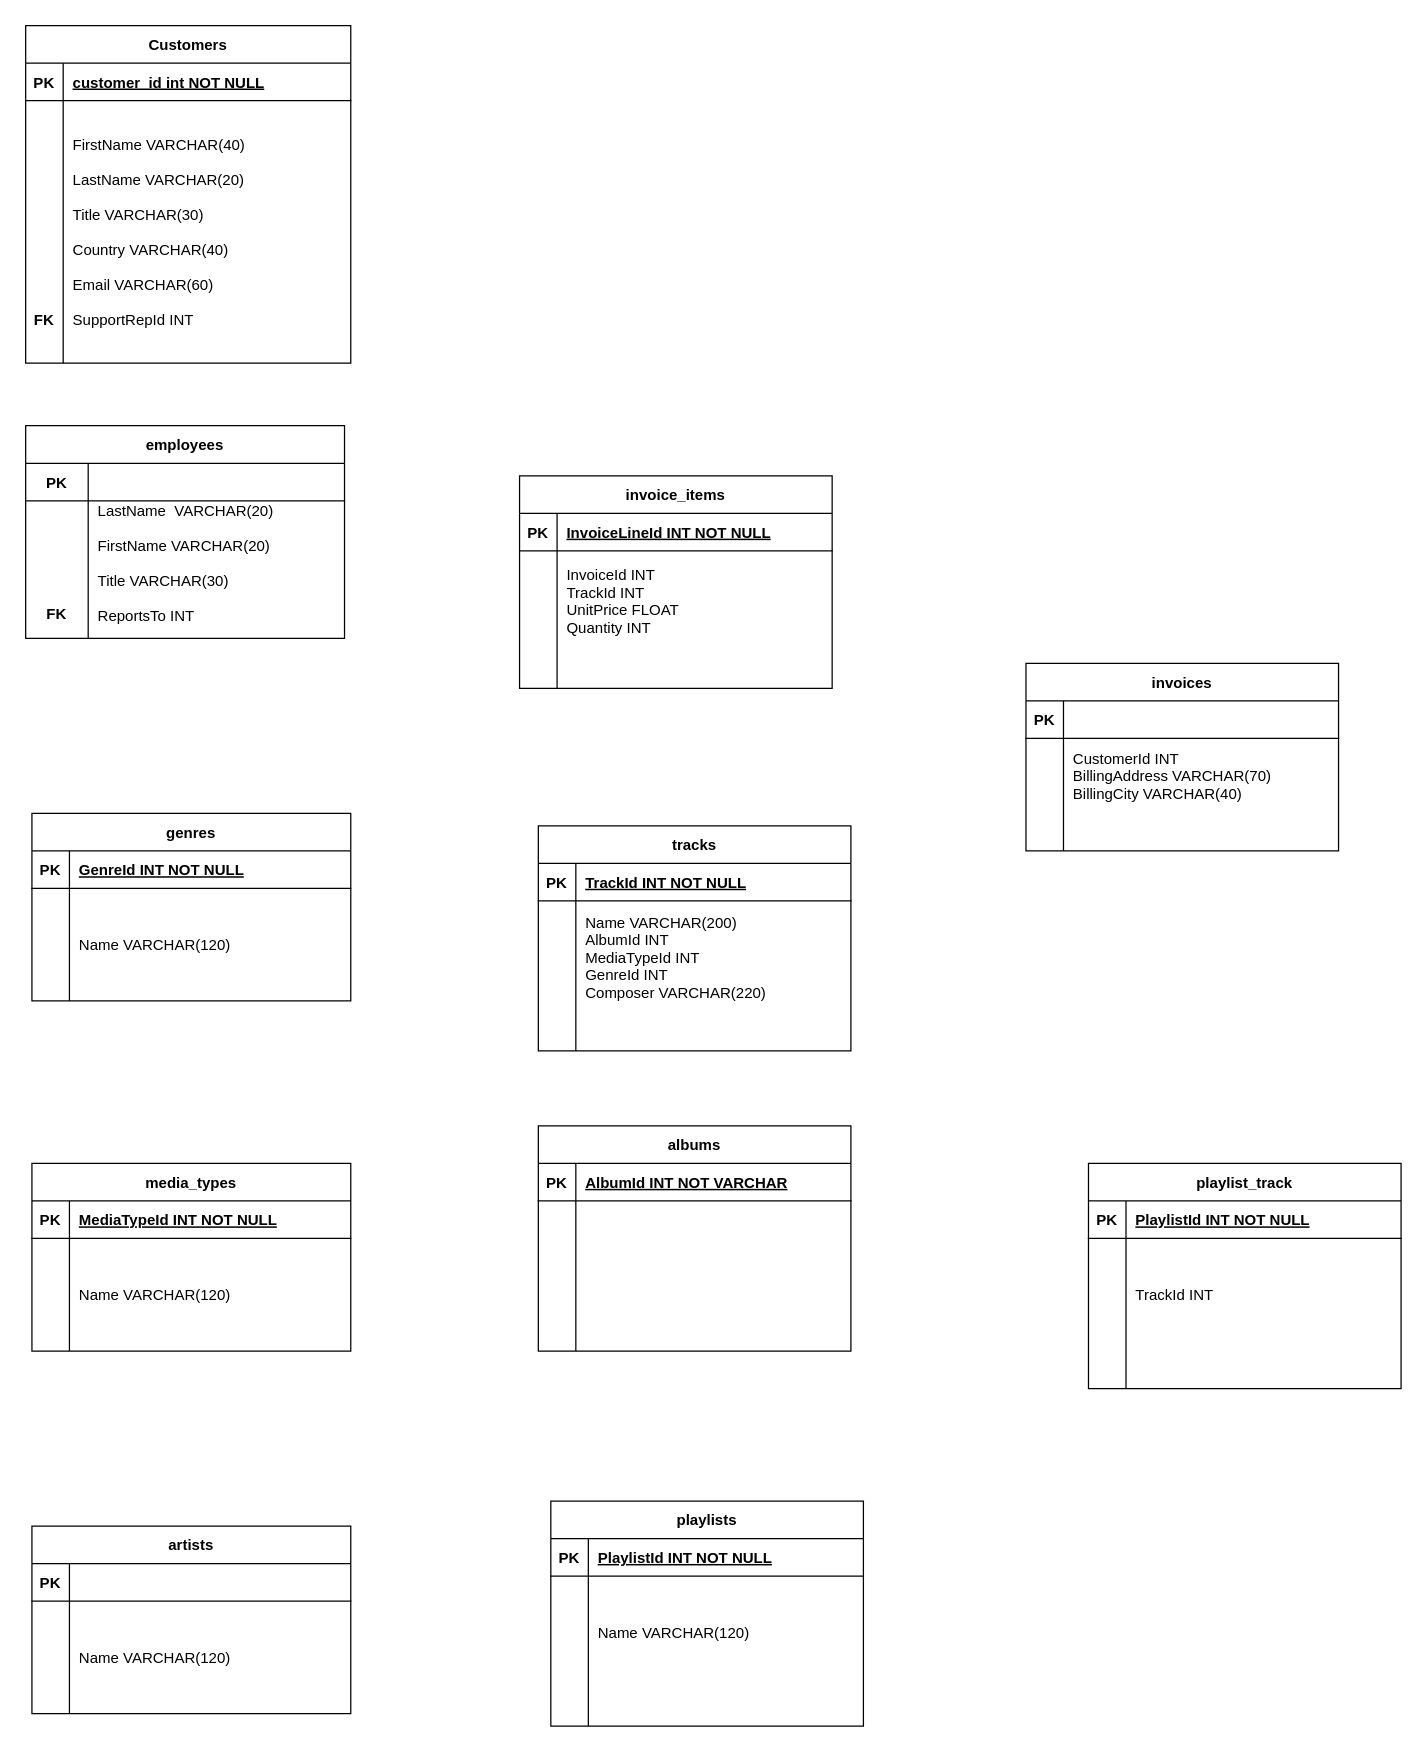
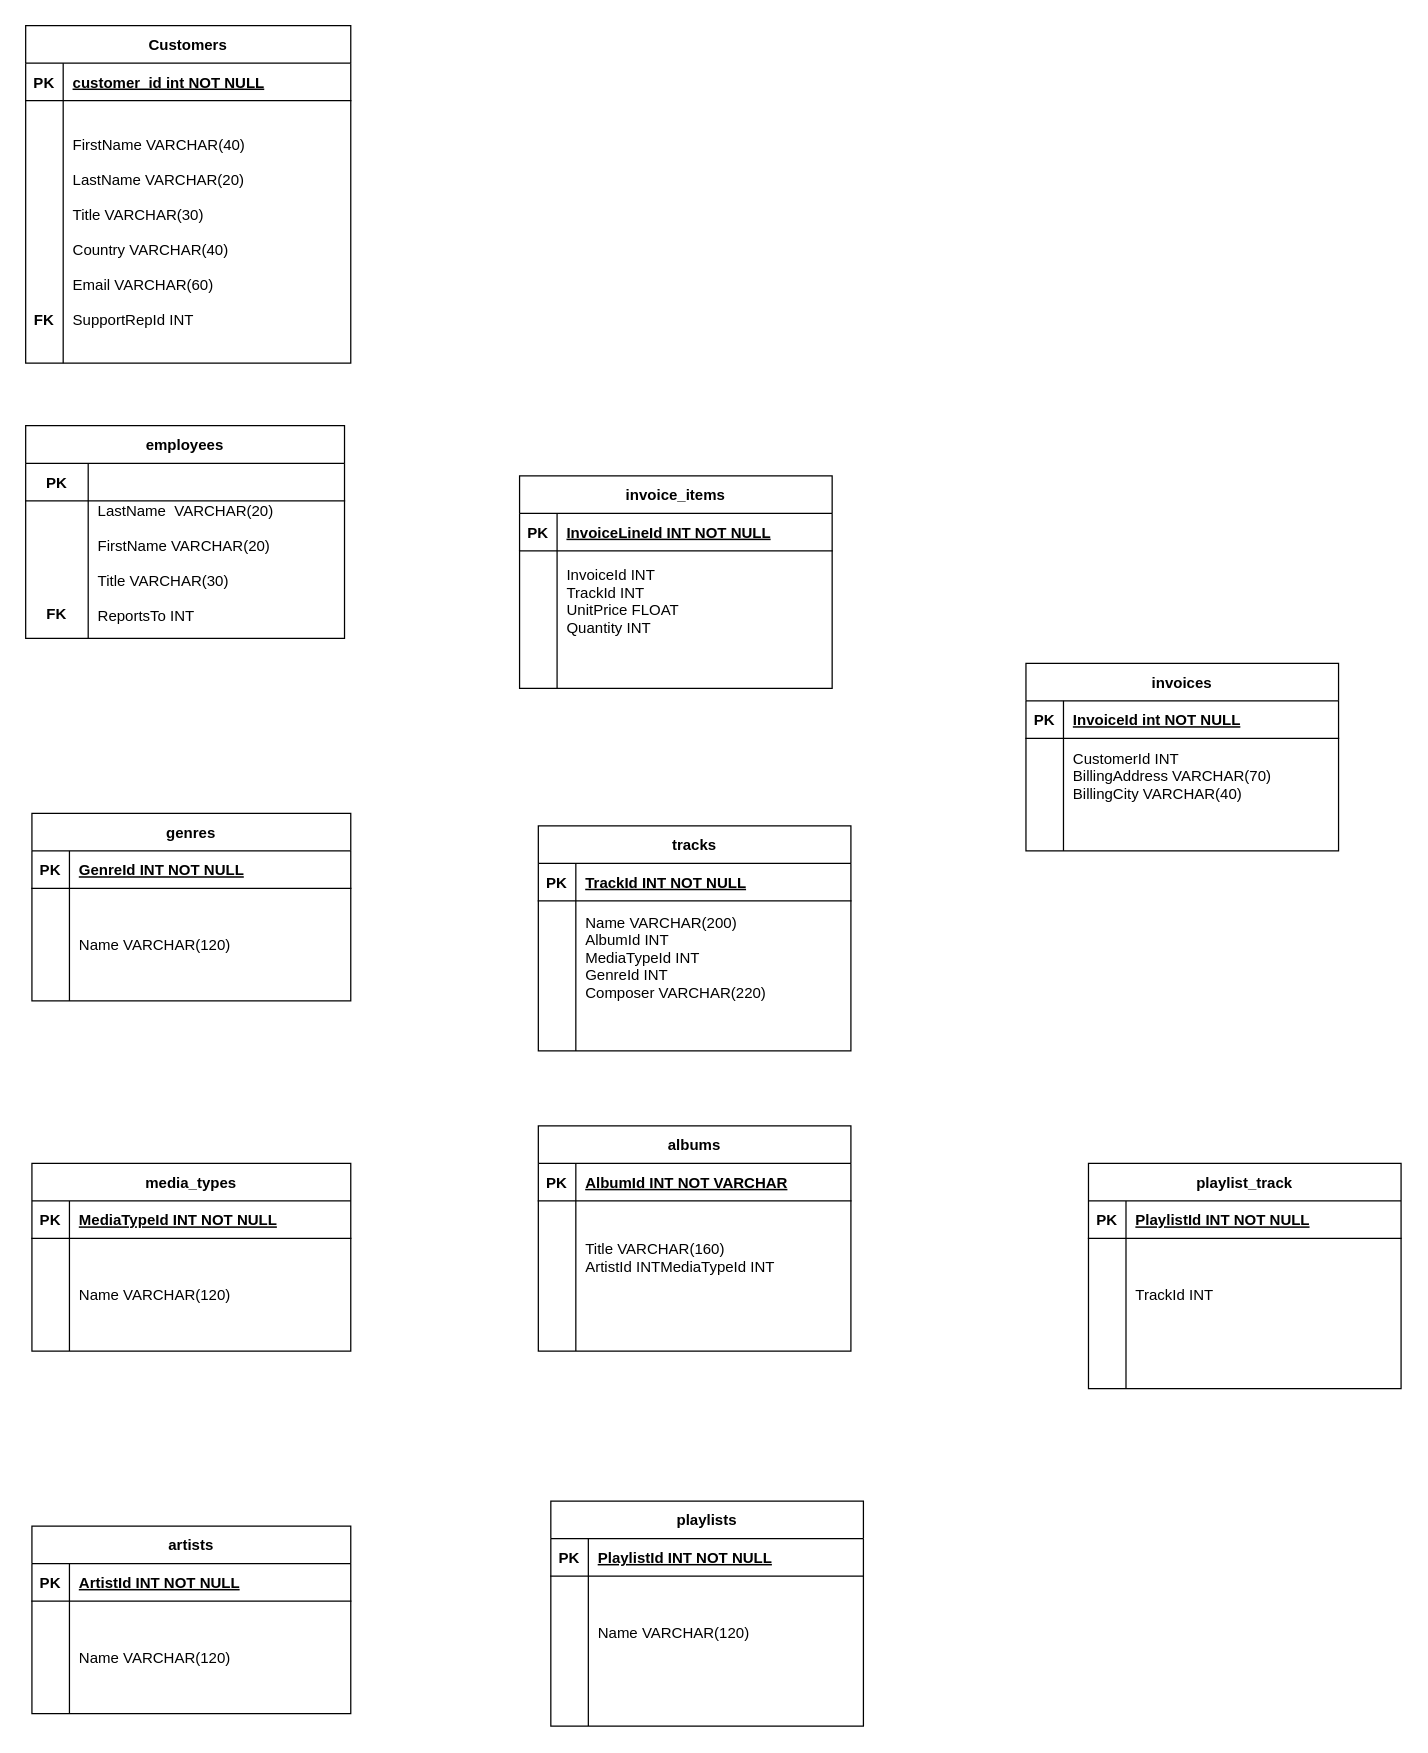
none -> (1201, 719)
none -> (713, 1257)
none -> (210, 1582)
